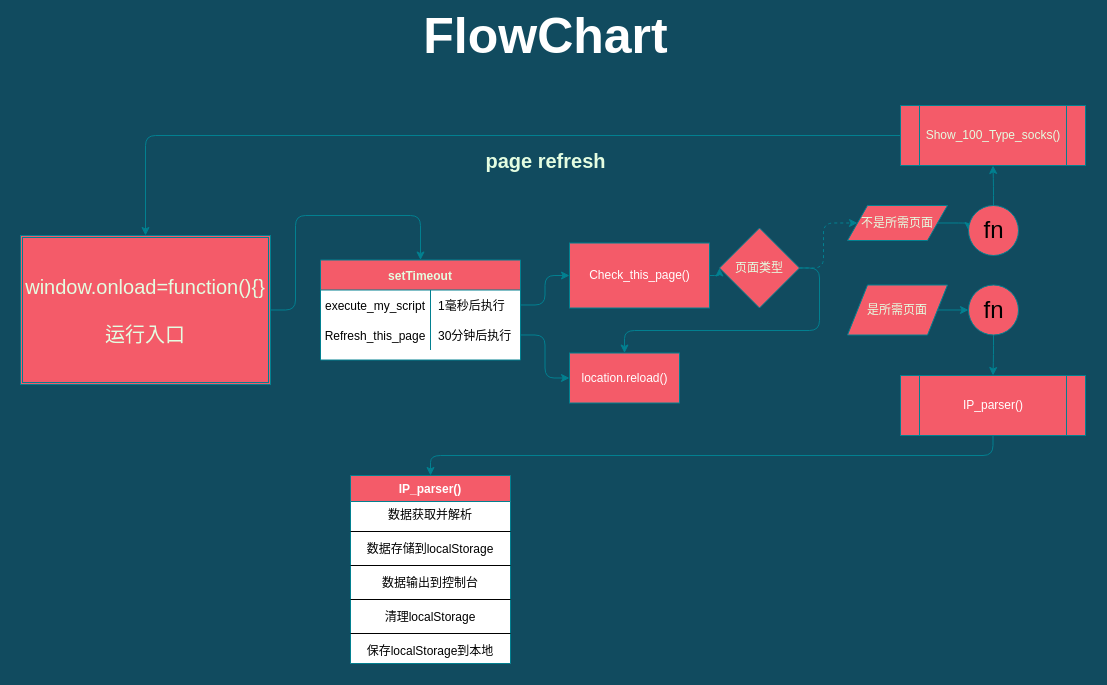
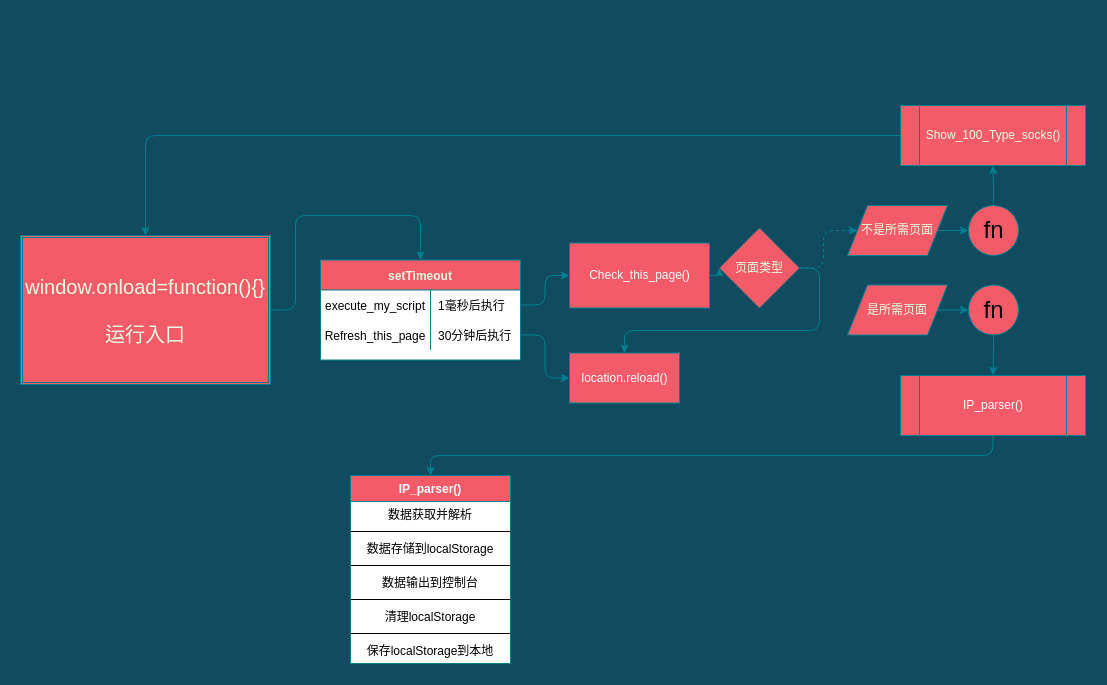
(546, 36) -> none
(546, 161) -> none
(898, 223) -> (898, 231)
(760, 268) -> (760, 268)
